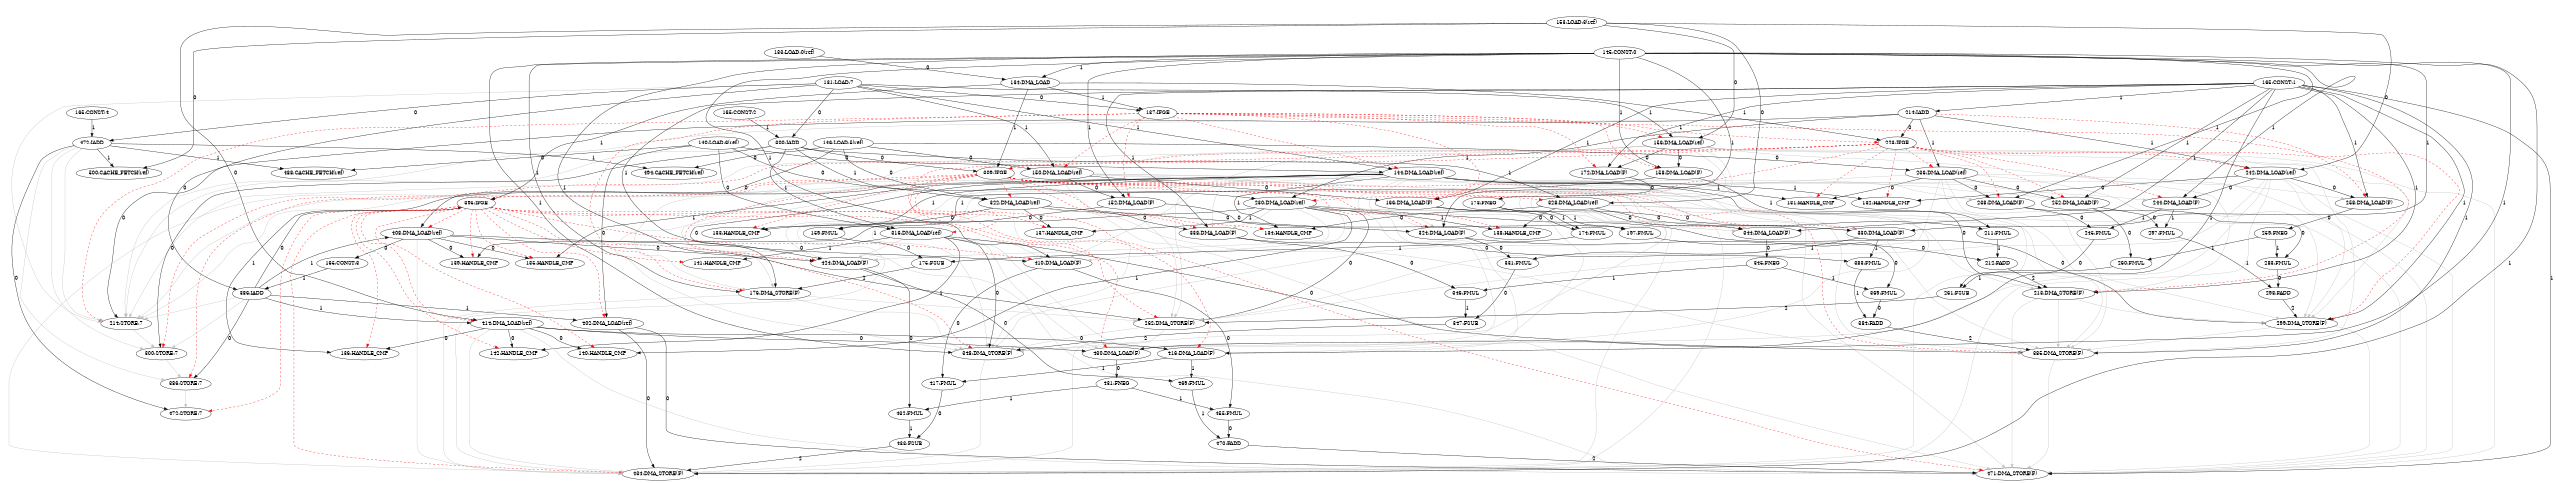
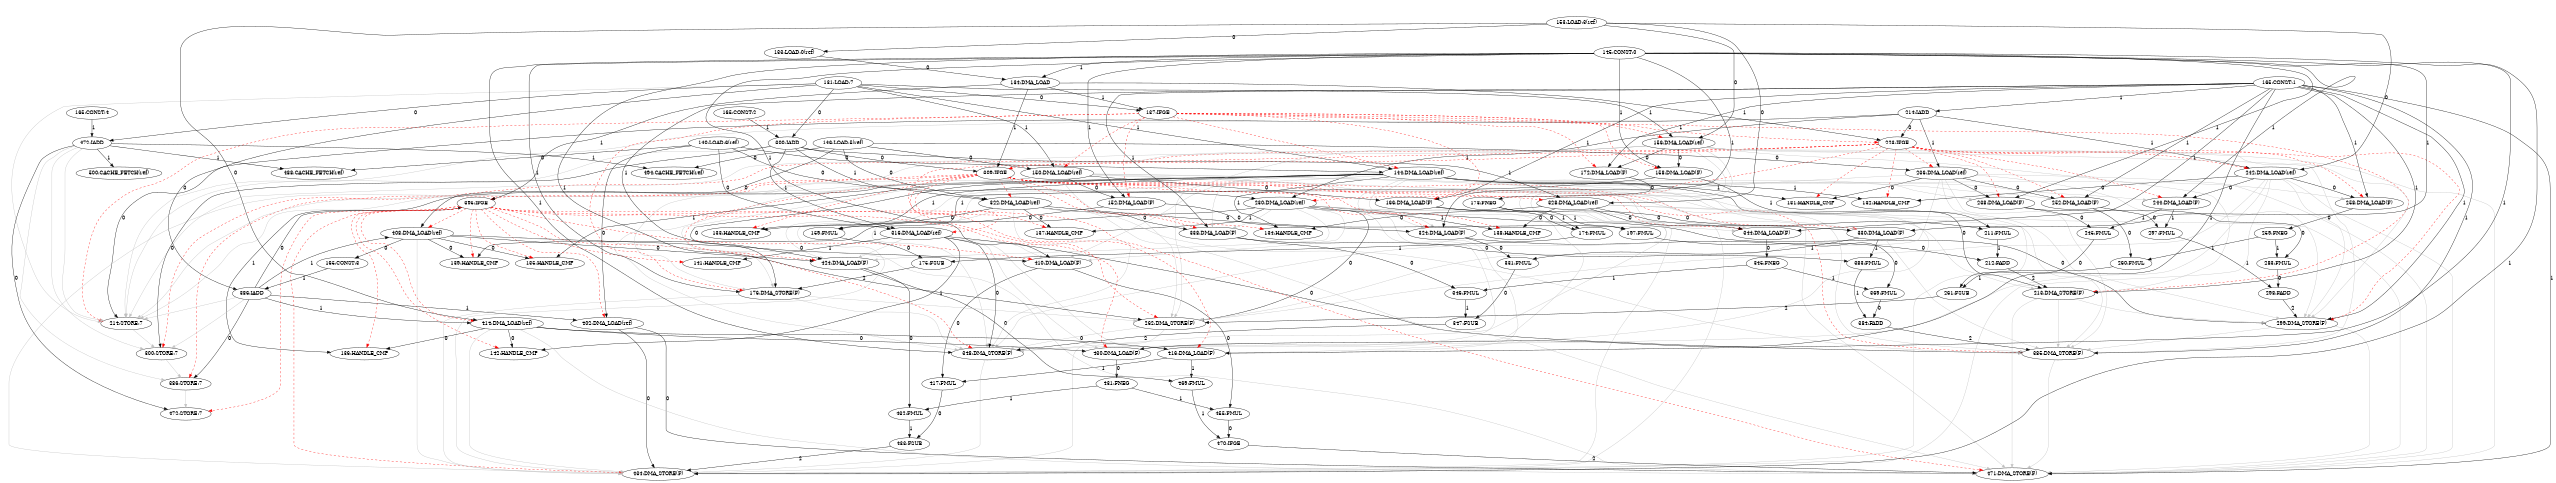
(797, 32) -> (1187, 38)
(2159, 125) -> (2142, 151)
(602, 354) -> none
(1229, 444) -> (1229, 444)
